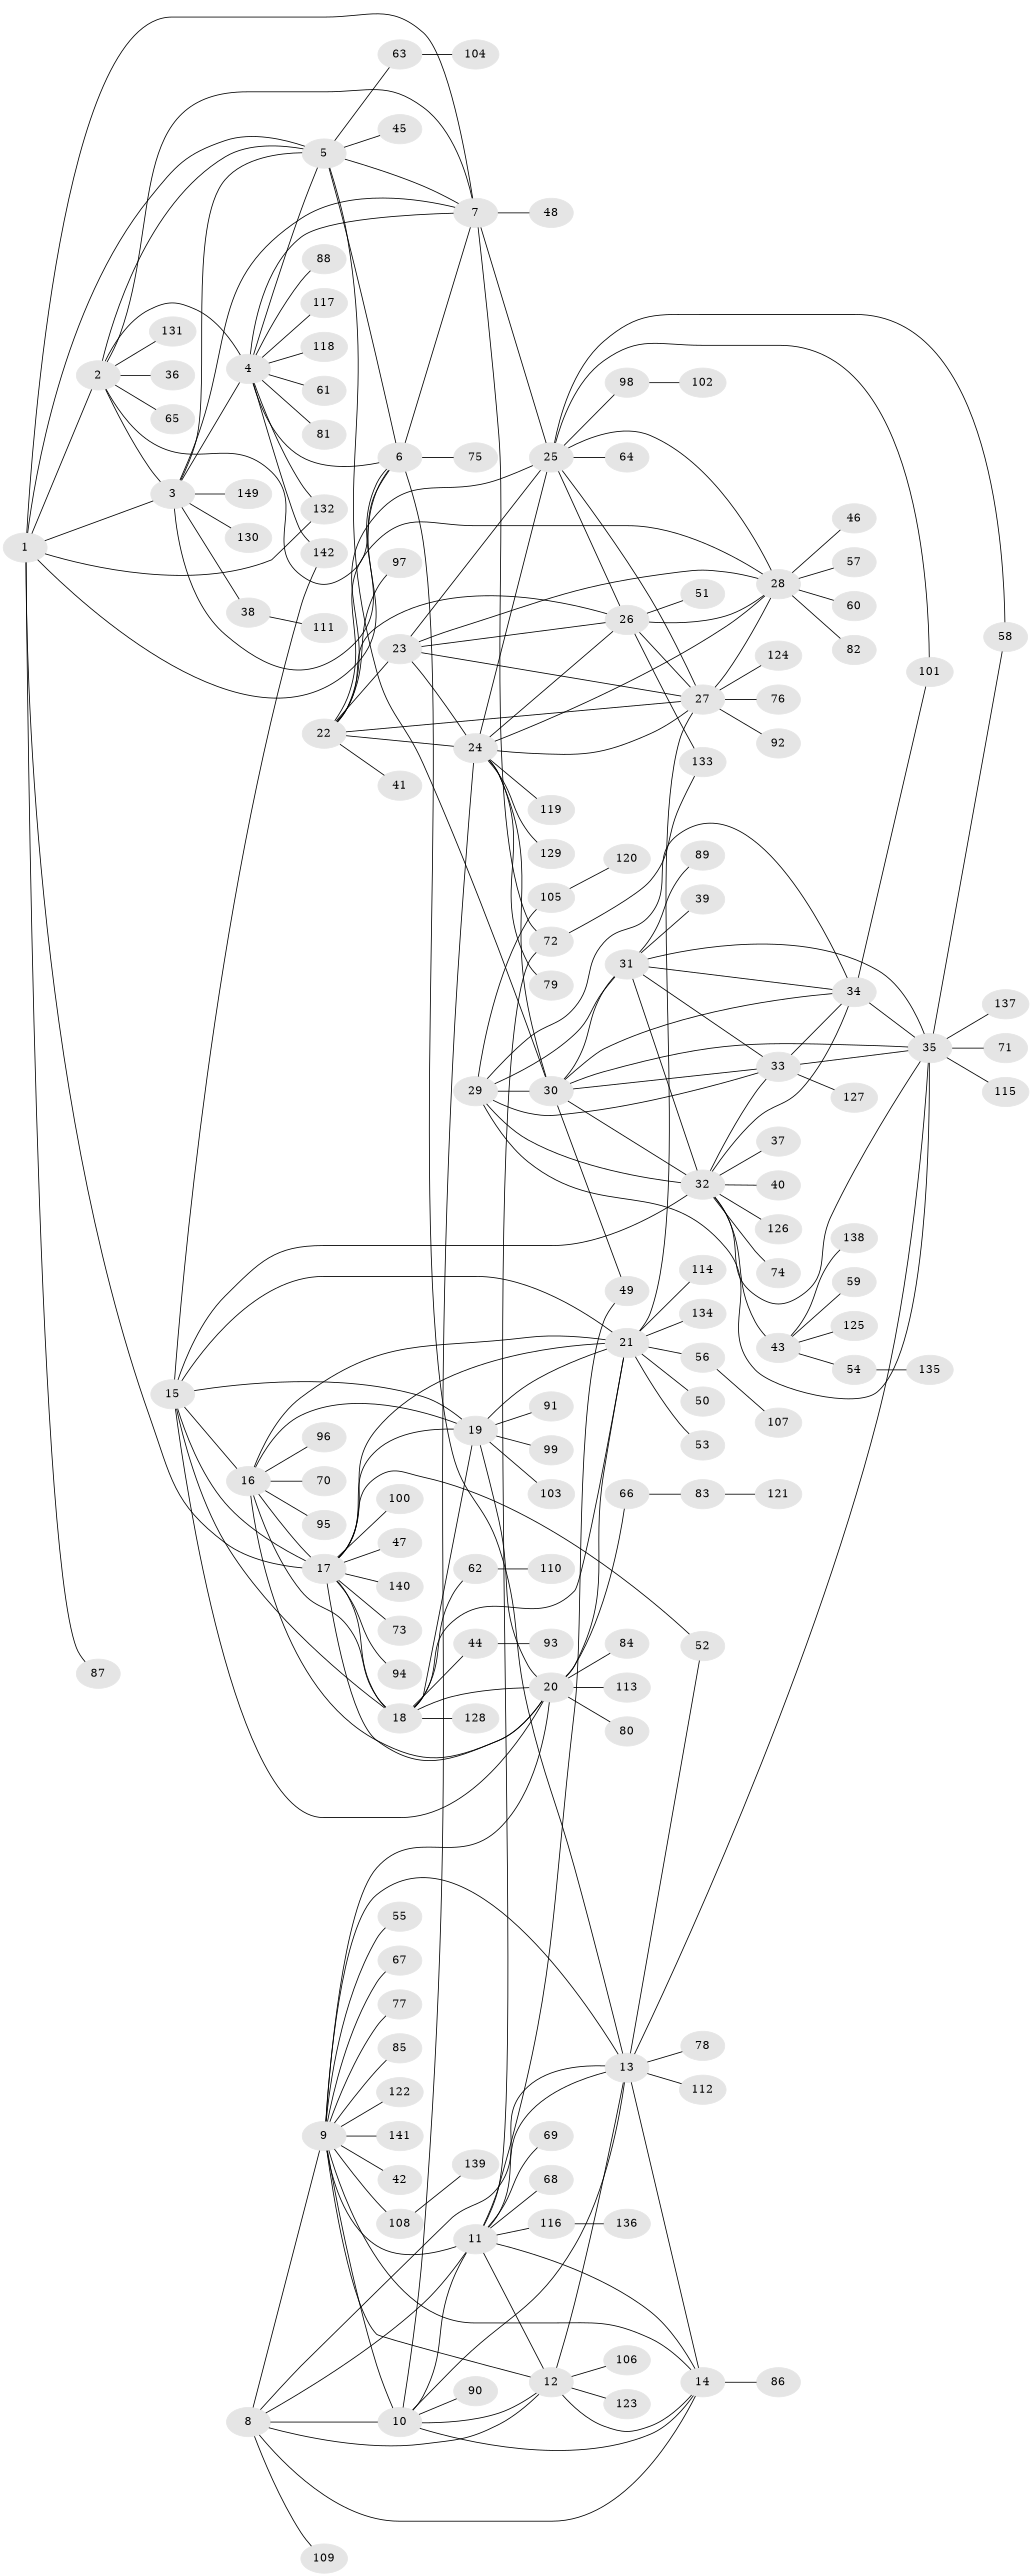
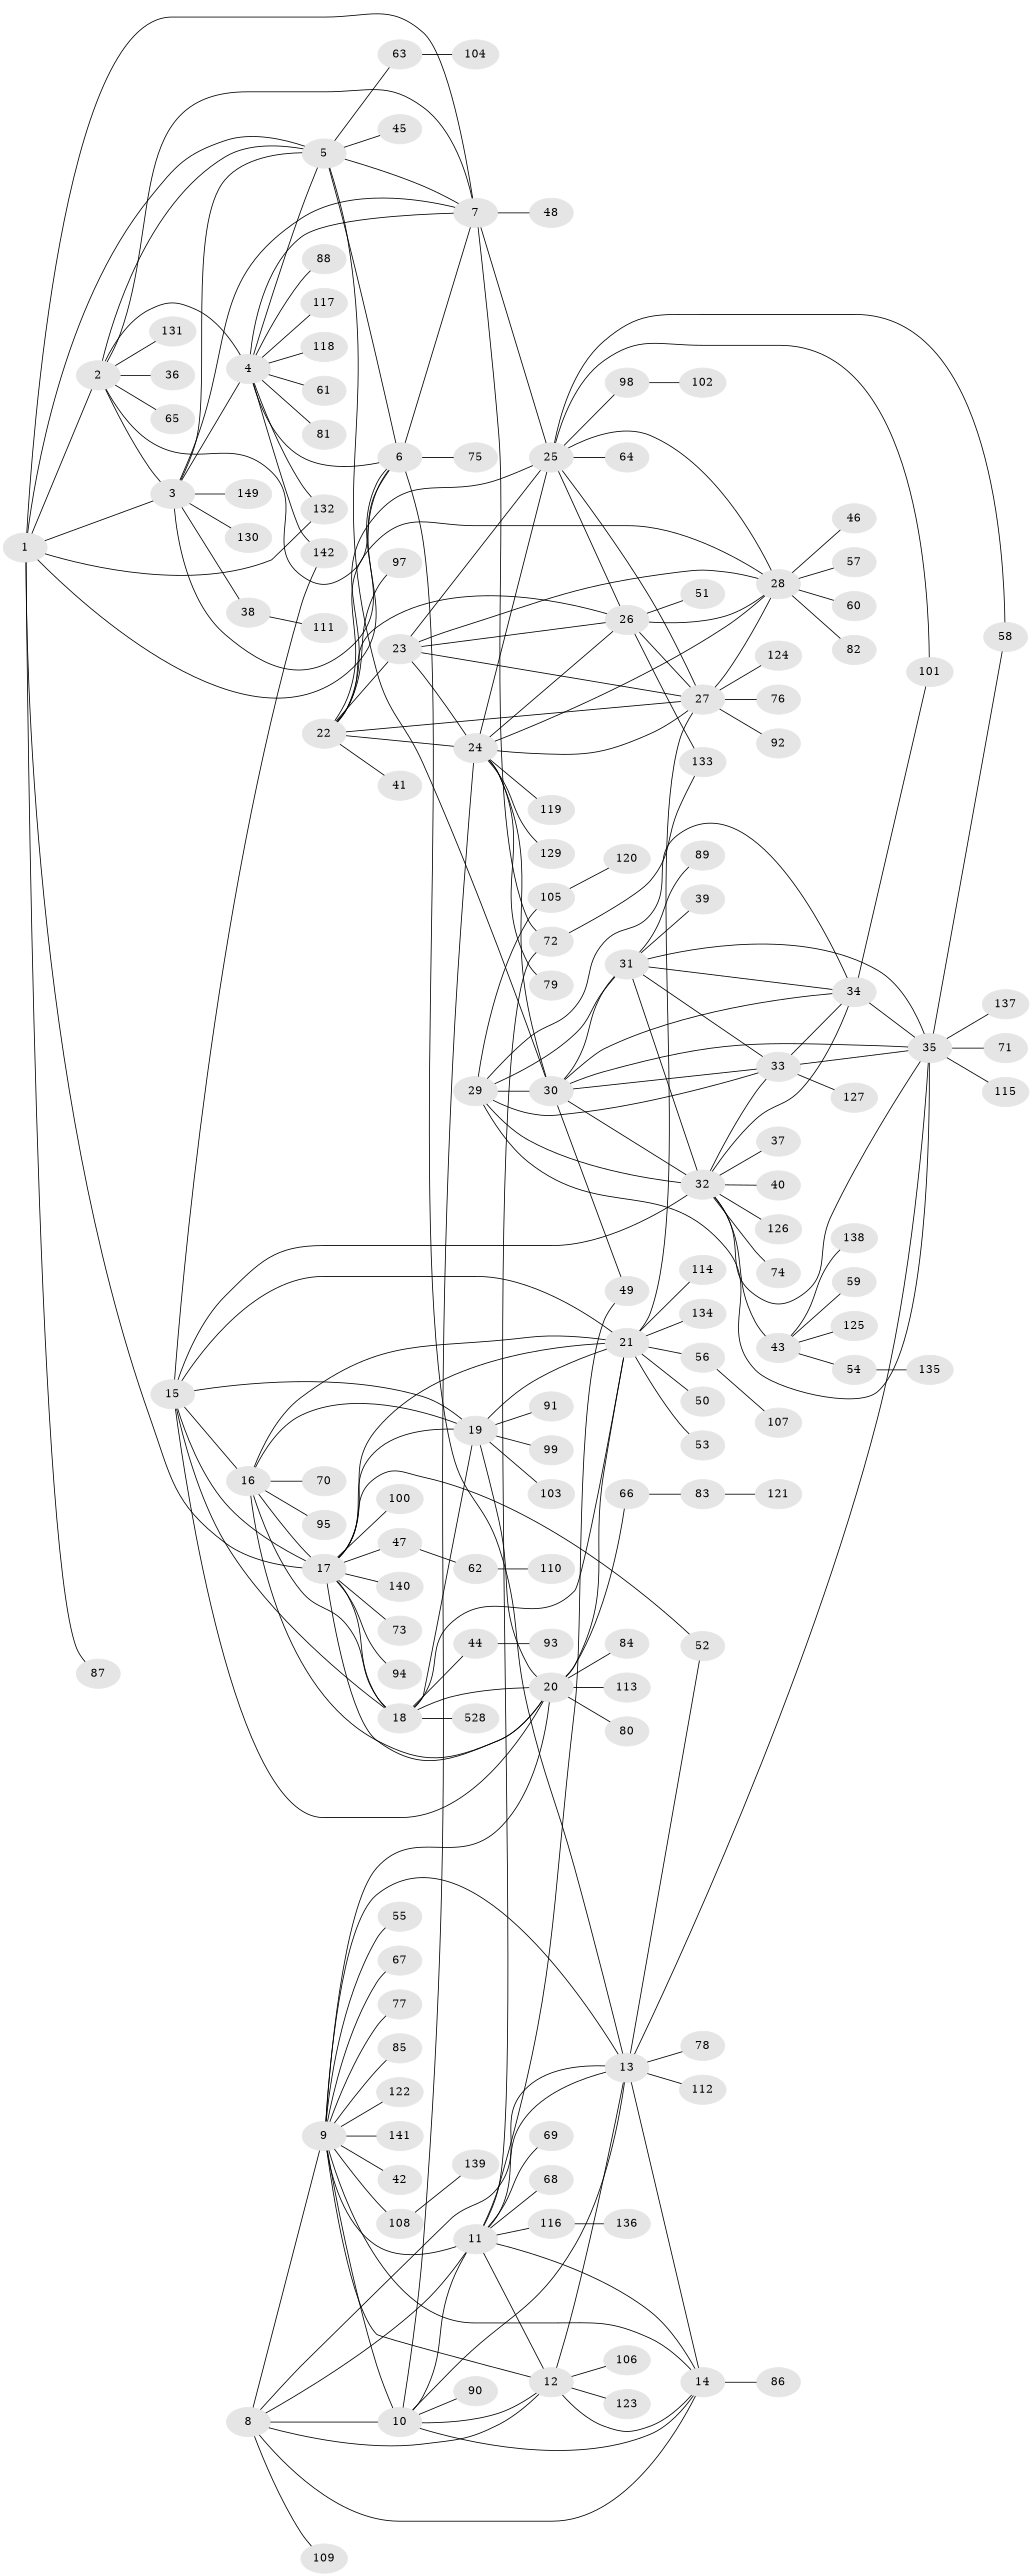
(324, 1437) -> none
(439, 1644) -> (438, 1556)
(476, 1718) -> (476, 1718)
